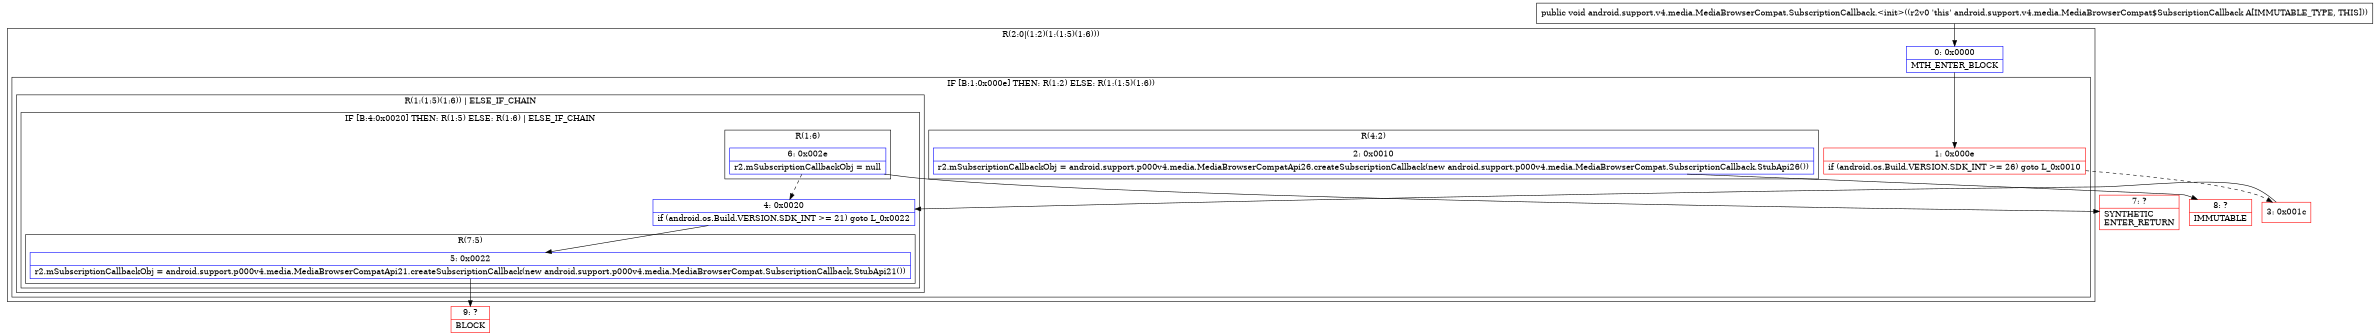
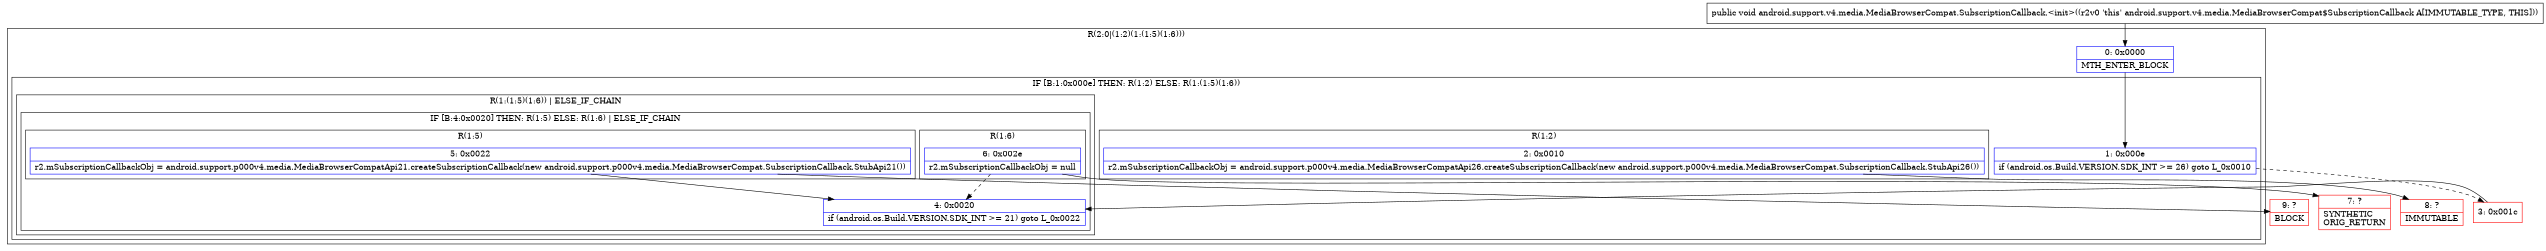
(1374, 137) -> (1544, 137)
(1955, 161) -> (2125, 161)
(2139, 223) -> (2355, 223)
(630, 239) -> (710, 186)
(470, 241) -> (470, 137)
